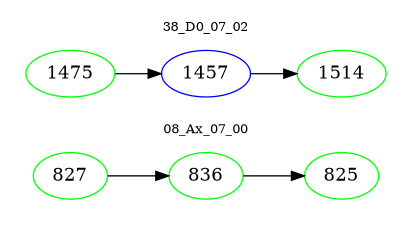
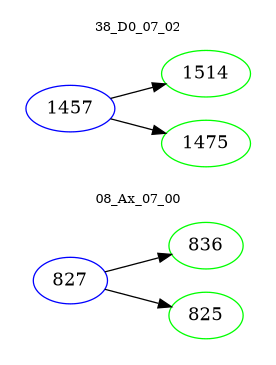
(132, 74) -> (132, 124)
(70, 176) -> (70, 281)
(267, 176) -> (132, 296)
